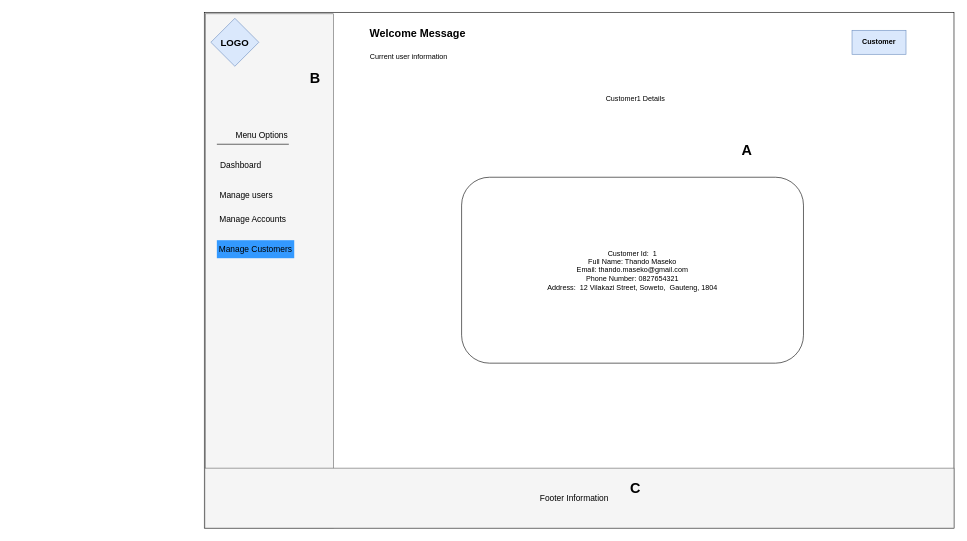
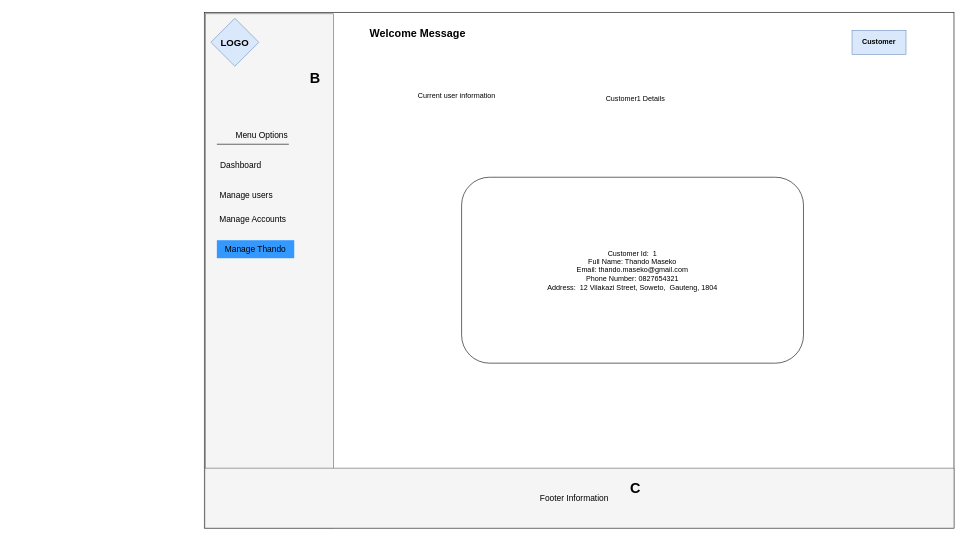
(409, 57) -> (457, 96)
(747, 150) -> none
(256, 249) -> (256, 249)
